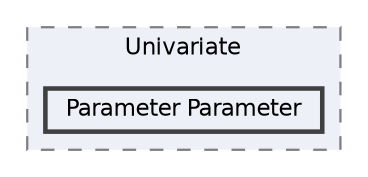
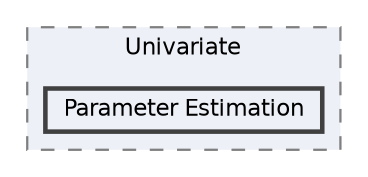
(184, 110) -> (184, 110)
